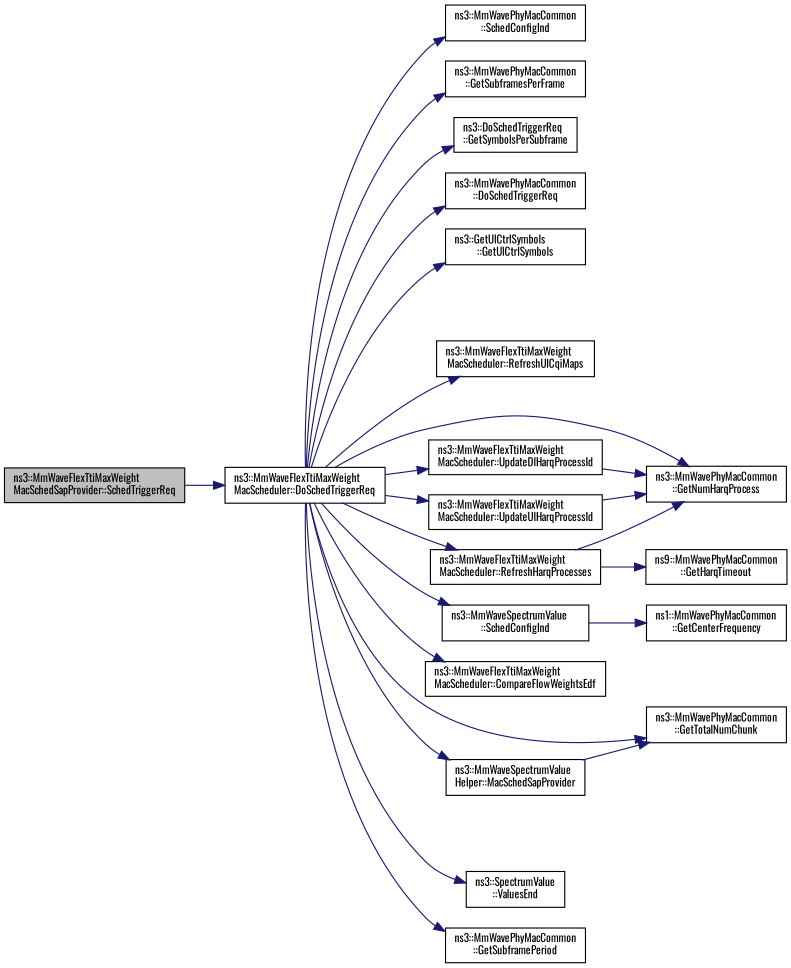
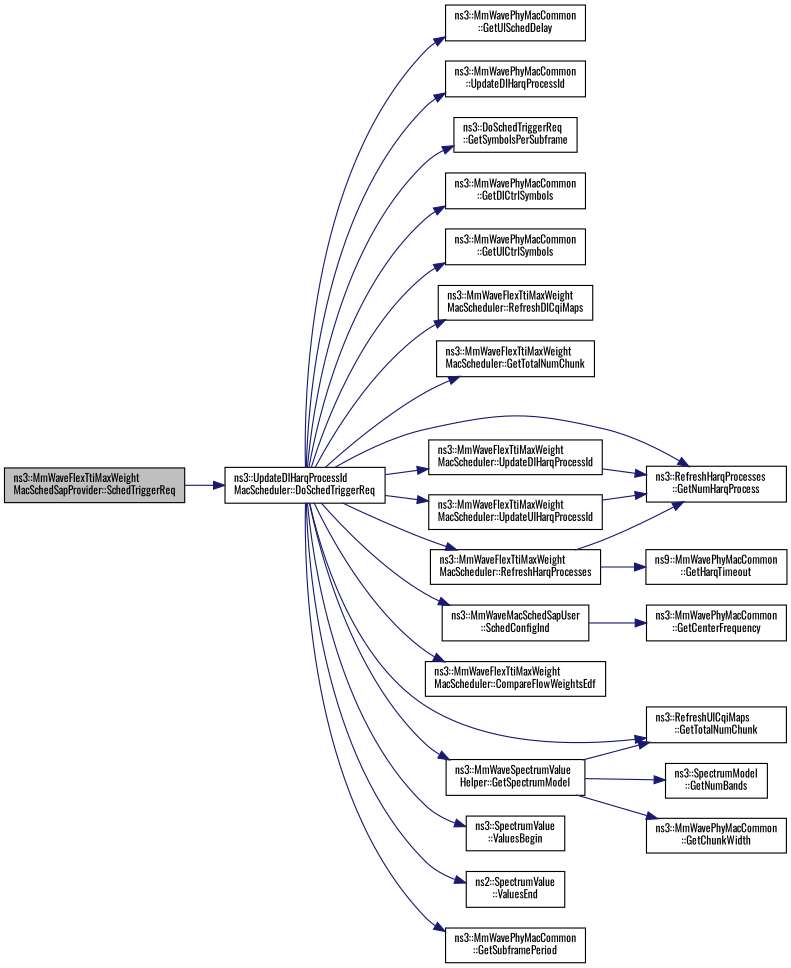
(516, 23) -> (516, 23)
(516, 79) -> (516, 79)
(516, 191) -> (516, 191)
(516, 247) -> (516, 247)
none -> (516, 303)
(516, 359) -> (516, 359)
(716, 484) -> (716, 484)
(305, 485) -> (305, 485)
(516, 623) -> (516, 623)
(716, 623) -> (716, 623)
(716, 725) -> (716, 725)
(516, 777) -> (516, 777)
none -> (716, 781)
none -> (516, 833)
none -> (716, 836)
(516, 889) -> (516, 889)
